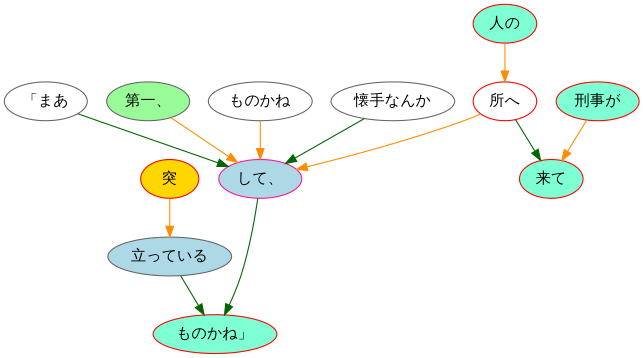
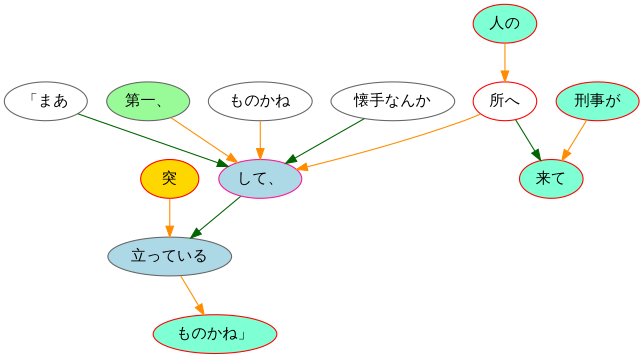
(247, 253) -> (220, 214)
(190, 291) -> (190, 291)
